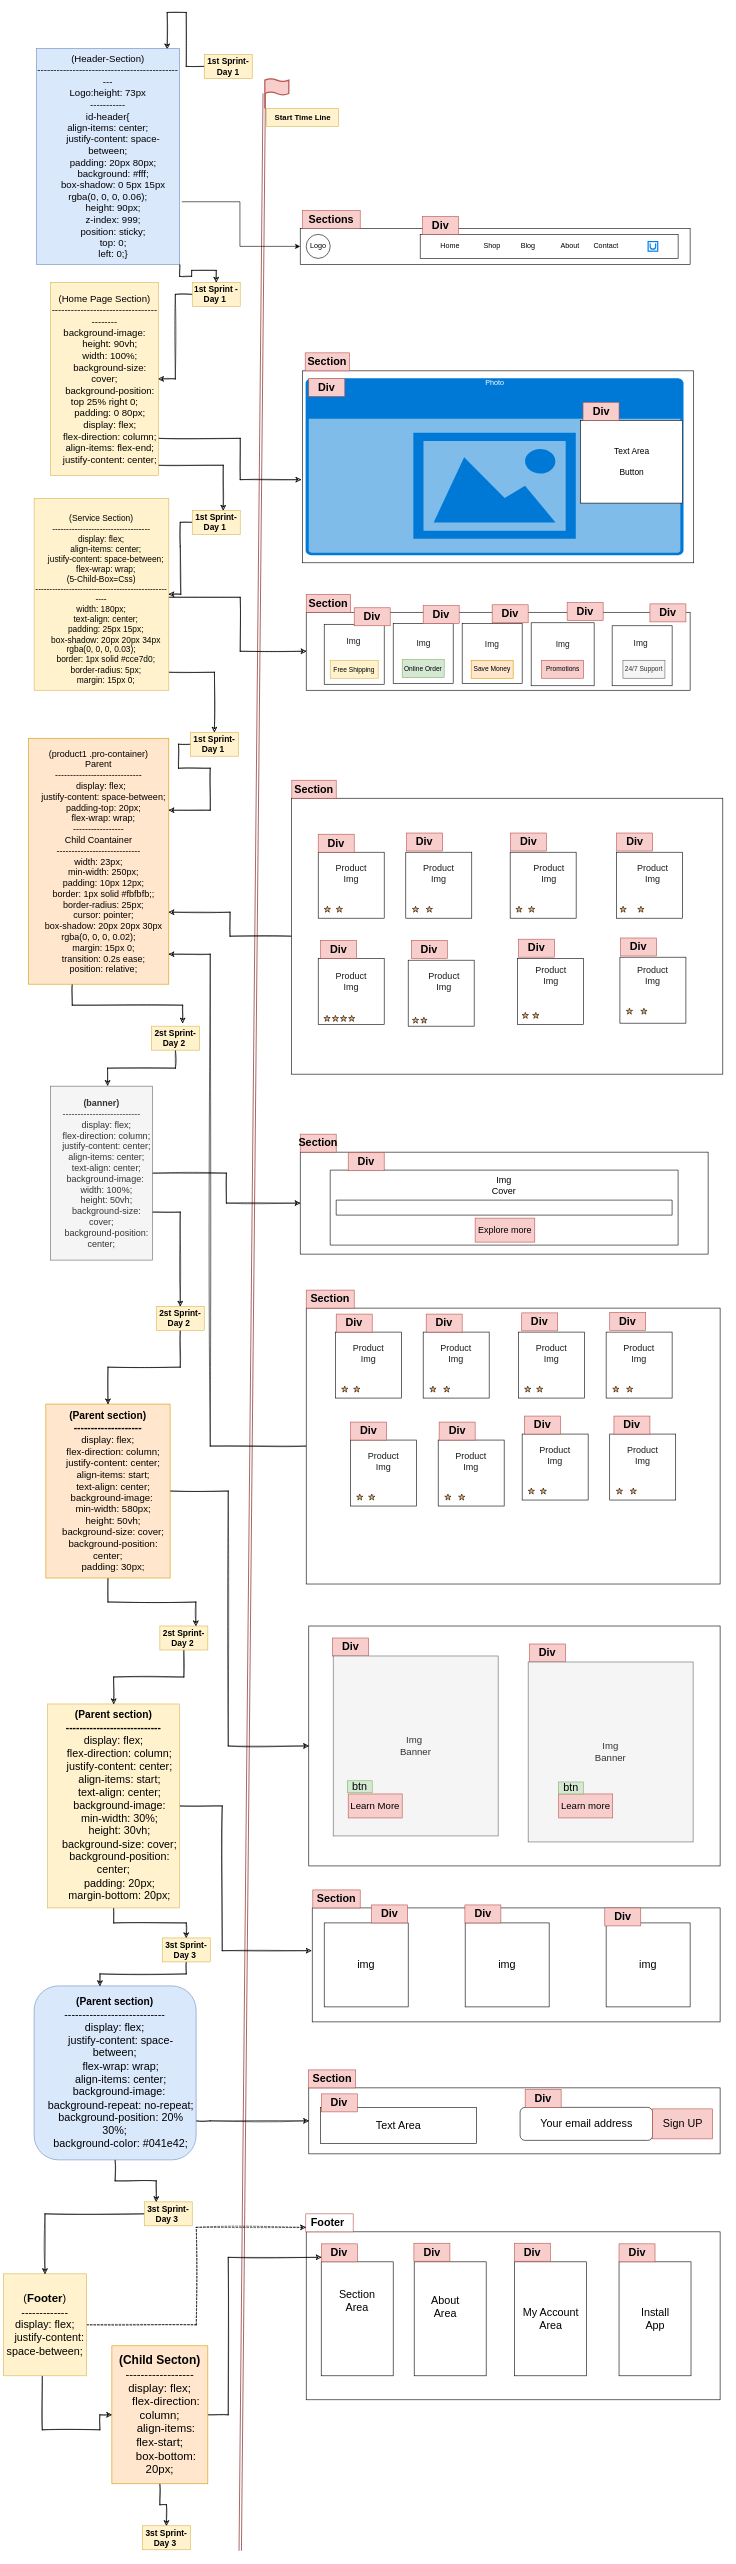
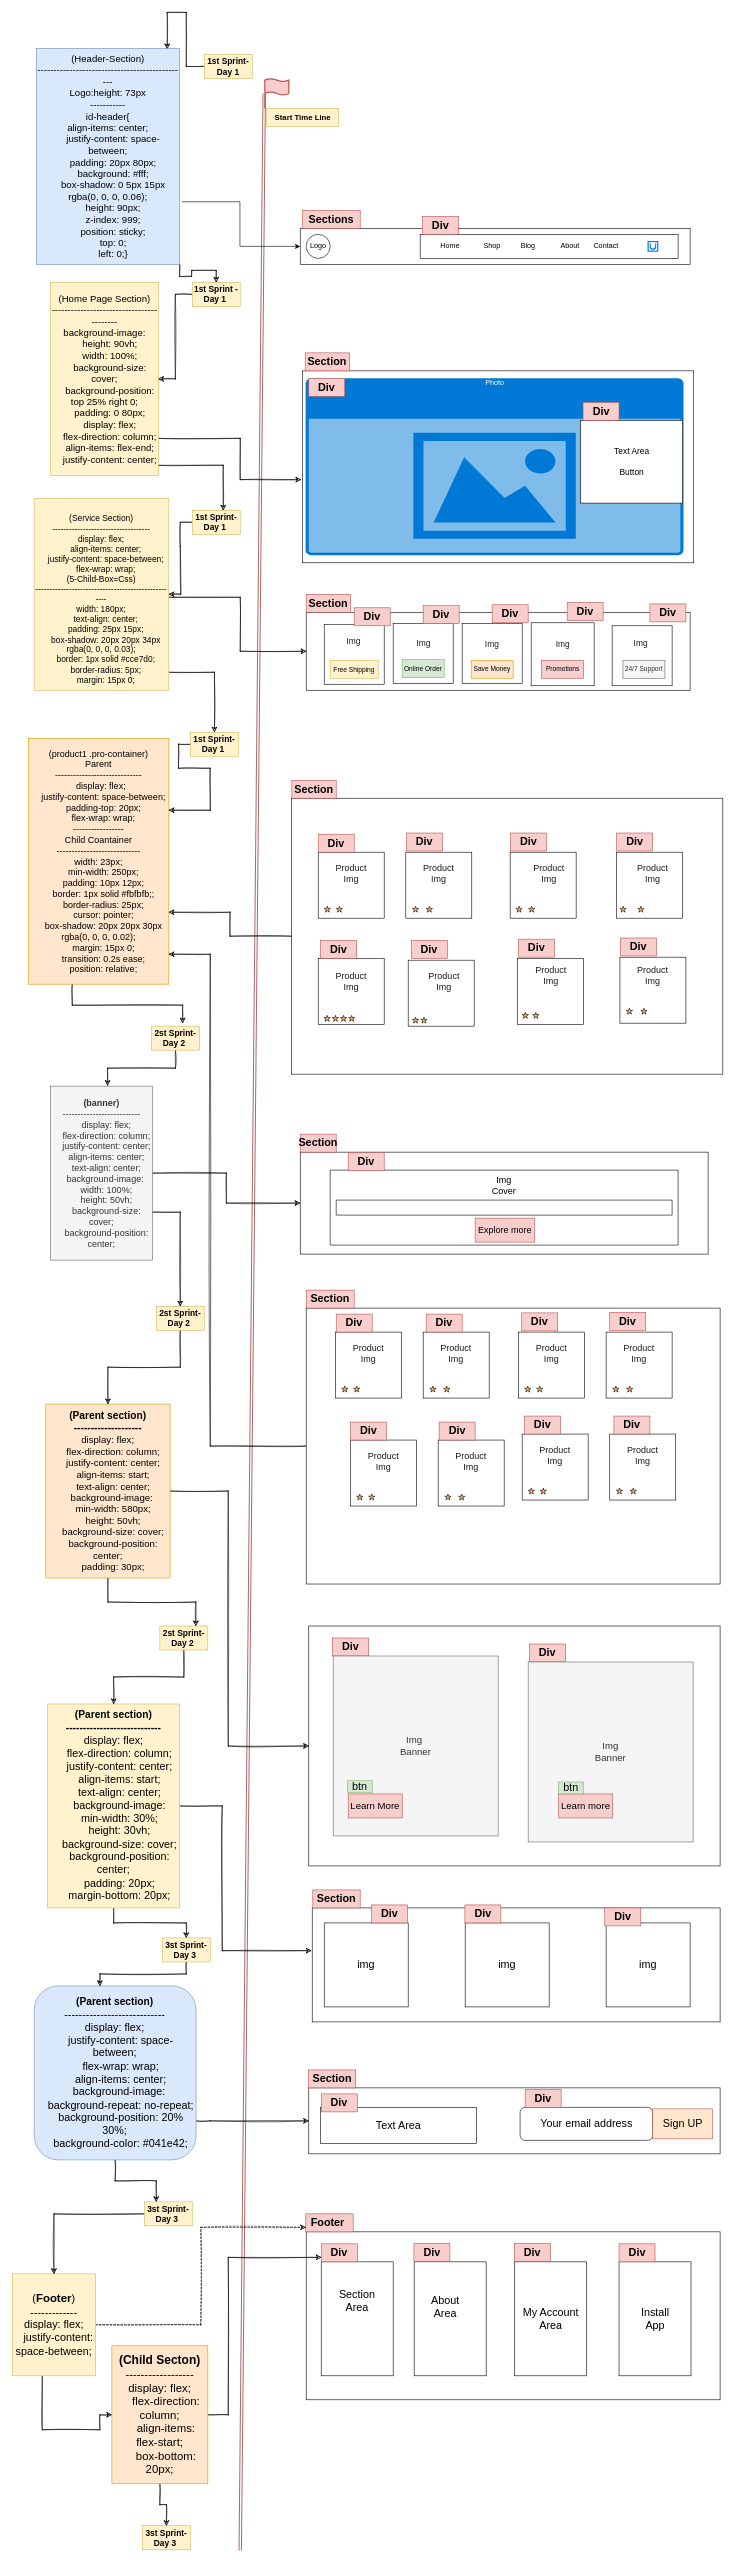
(683, 2124) -> (683, 2124)
(330, 2223) -> (330, 2223)
(45, 2325) -> (54, 2325)
